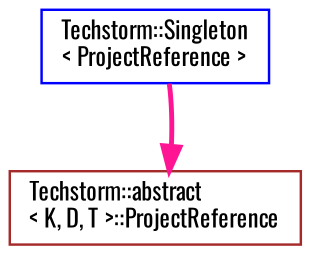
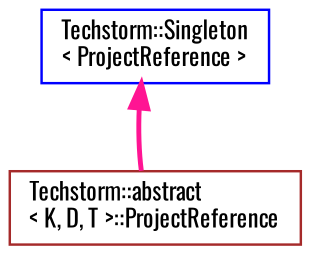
(172, 115) -> (139, 139)
